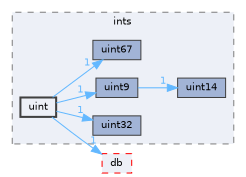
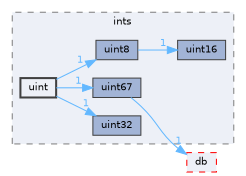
(117, 88) -> (117, 50)
(202, 88) -> (202, 50)
(72, 133) -> (155, 122)
